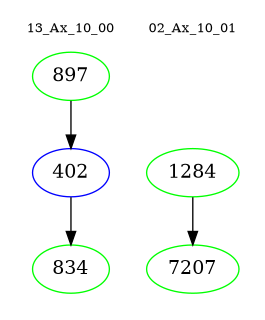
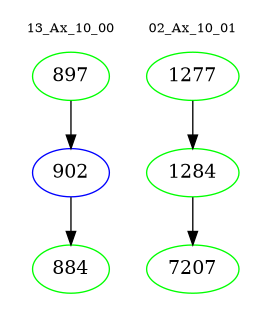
none -> (193, 76)
(71, 173) -> (71, 173)
(71, 269) -> (71, 269)
